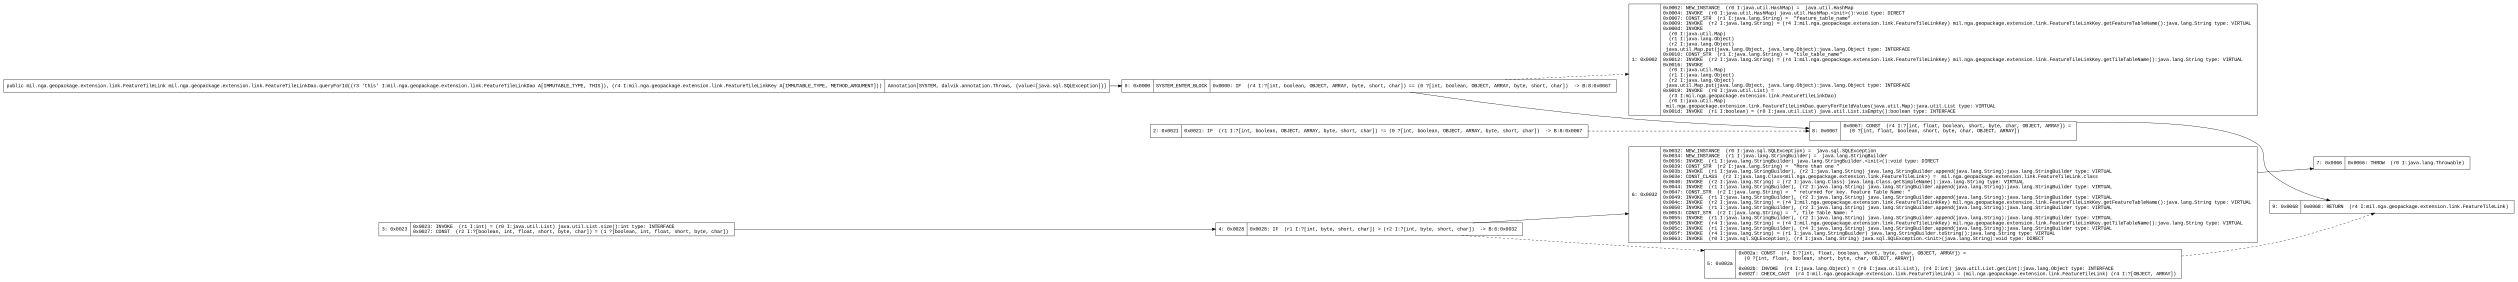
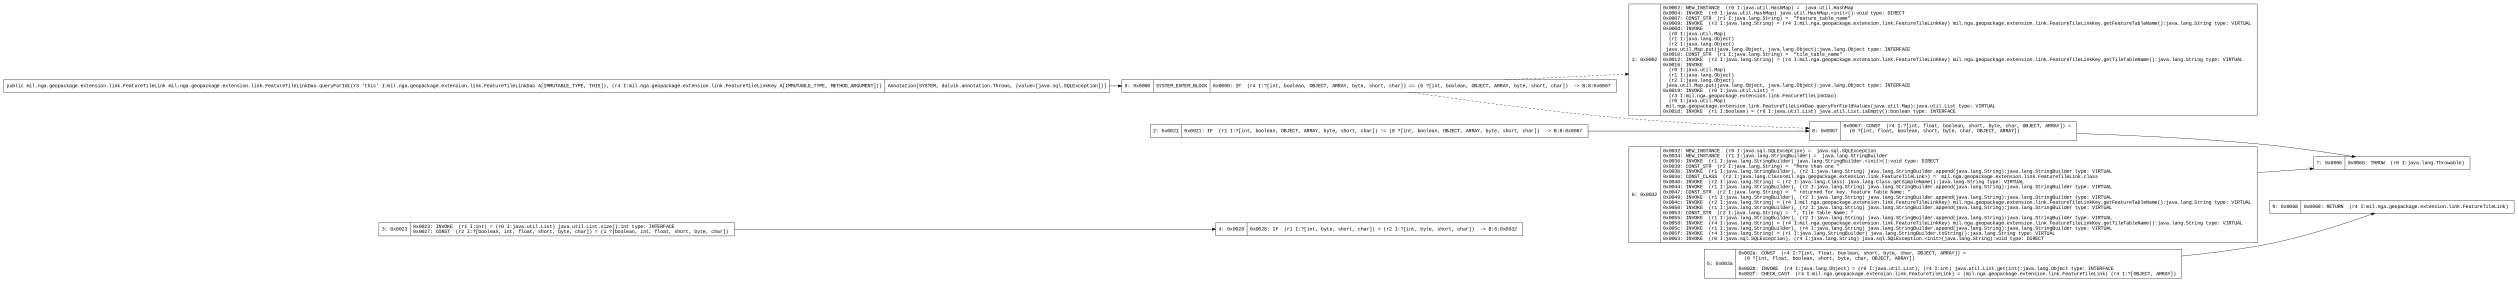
(1607, 117) -> (1607, 117)
(2216, 130) -> (2215, 140)
(1697, 131) -> (1697, 131)
(1549, 218) -> none
(2278, 242) -> (2278, 242)
(1581, 243) -> none
